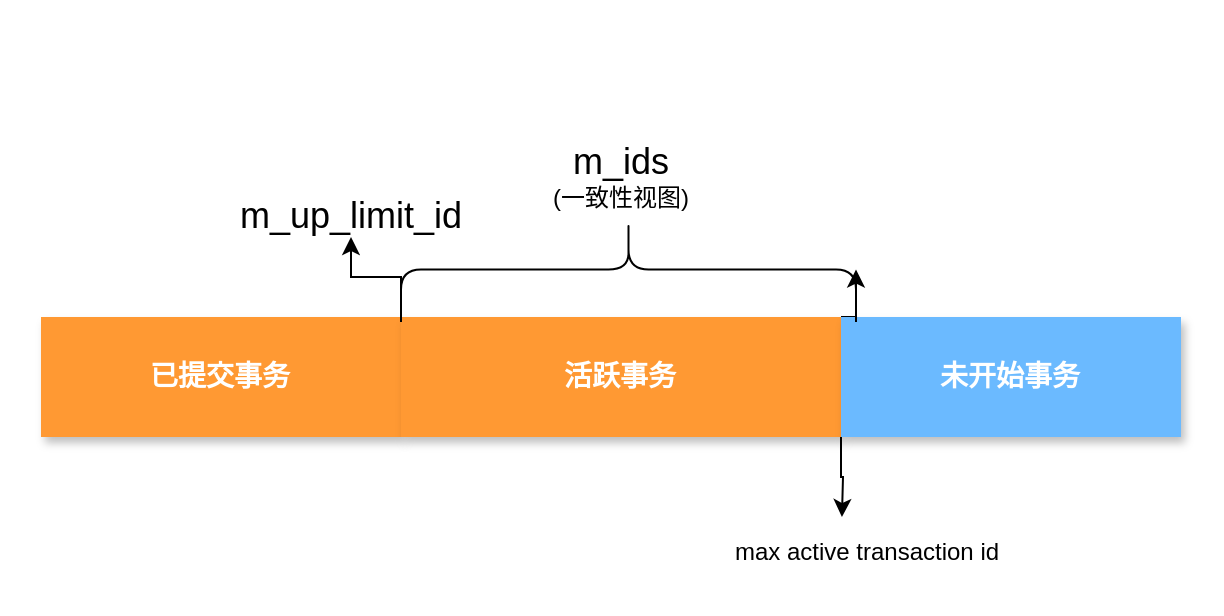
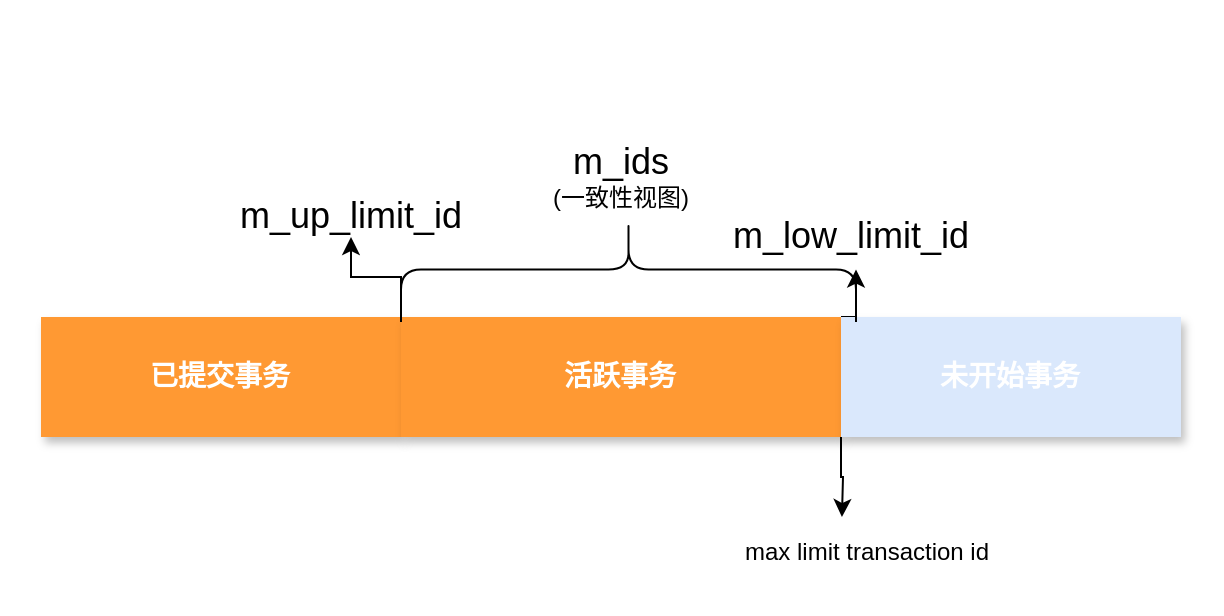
none -> (851, 237)
(1011, 377) -> (1011, 377)
(868, 553) -> (868, 553)
